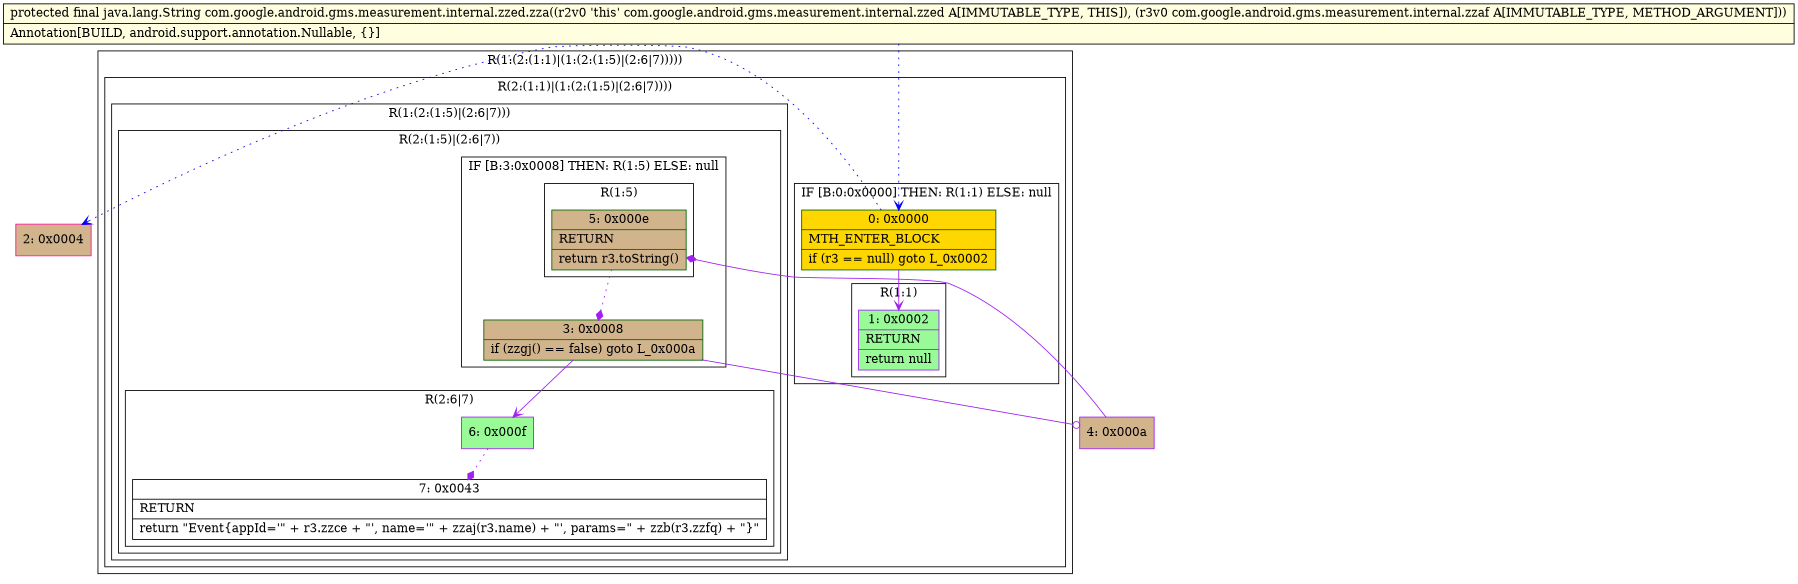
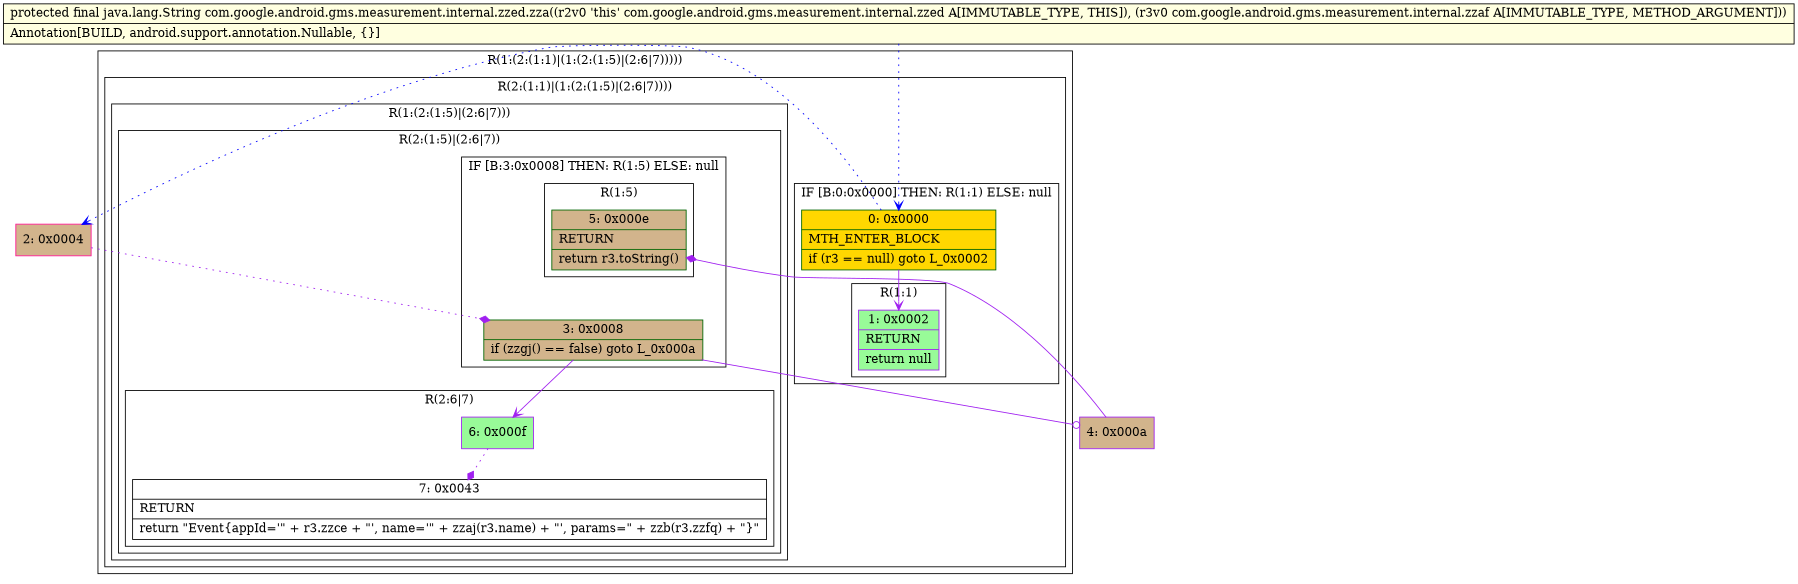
(606, 290) -> (285, 283)
